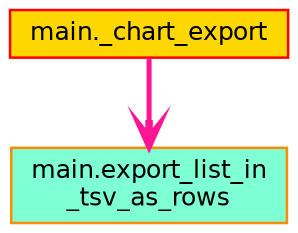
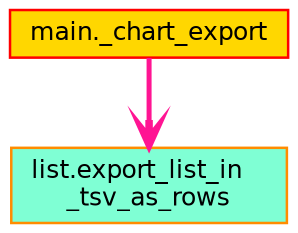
(149, 185) -> (149, 185)
